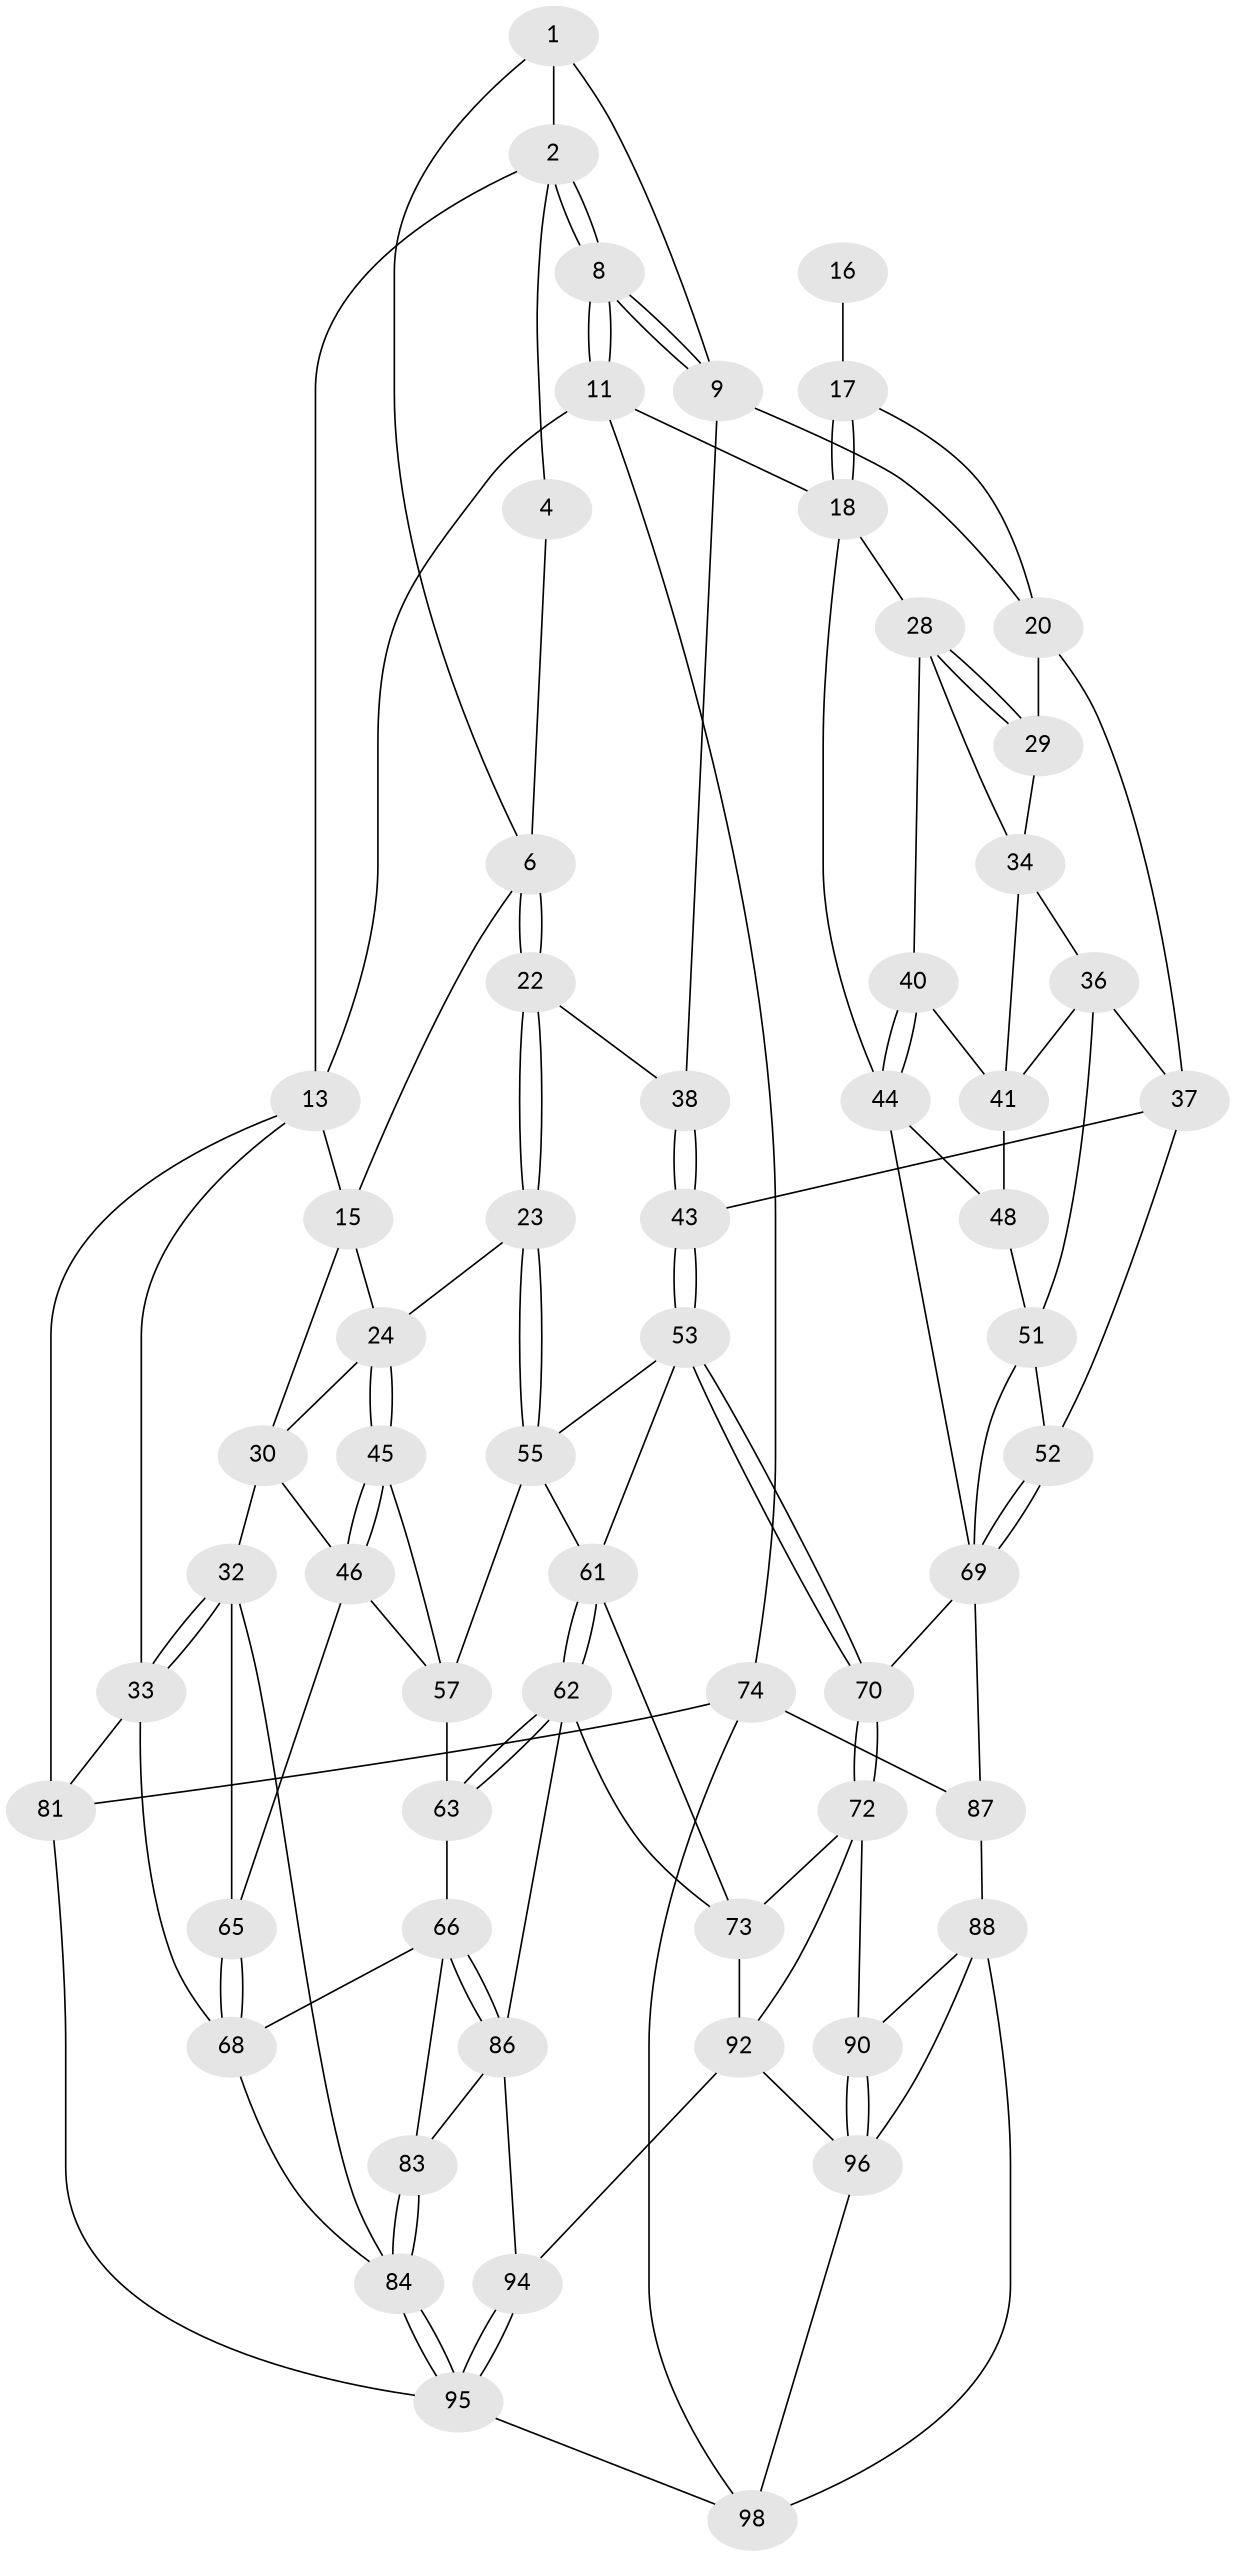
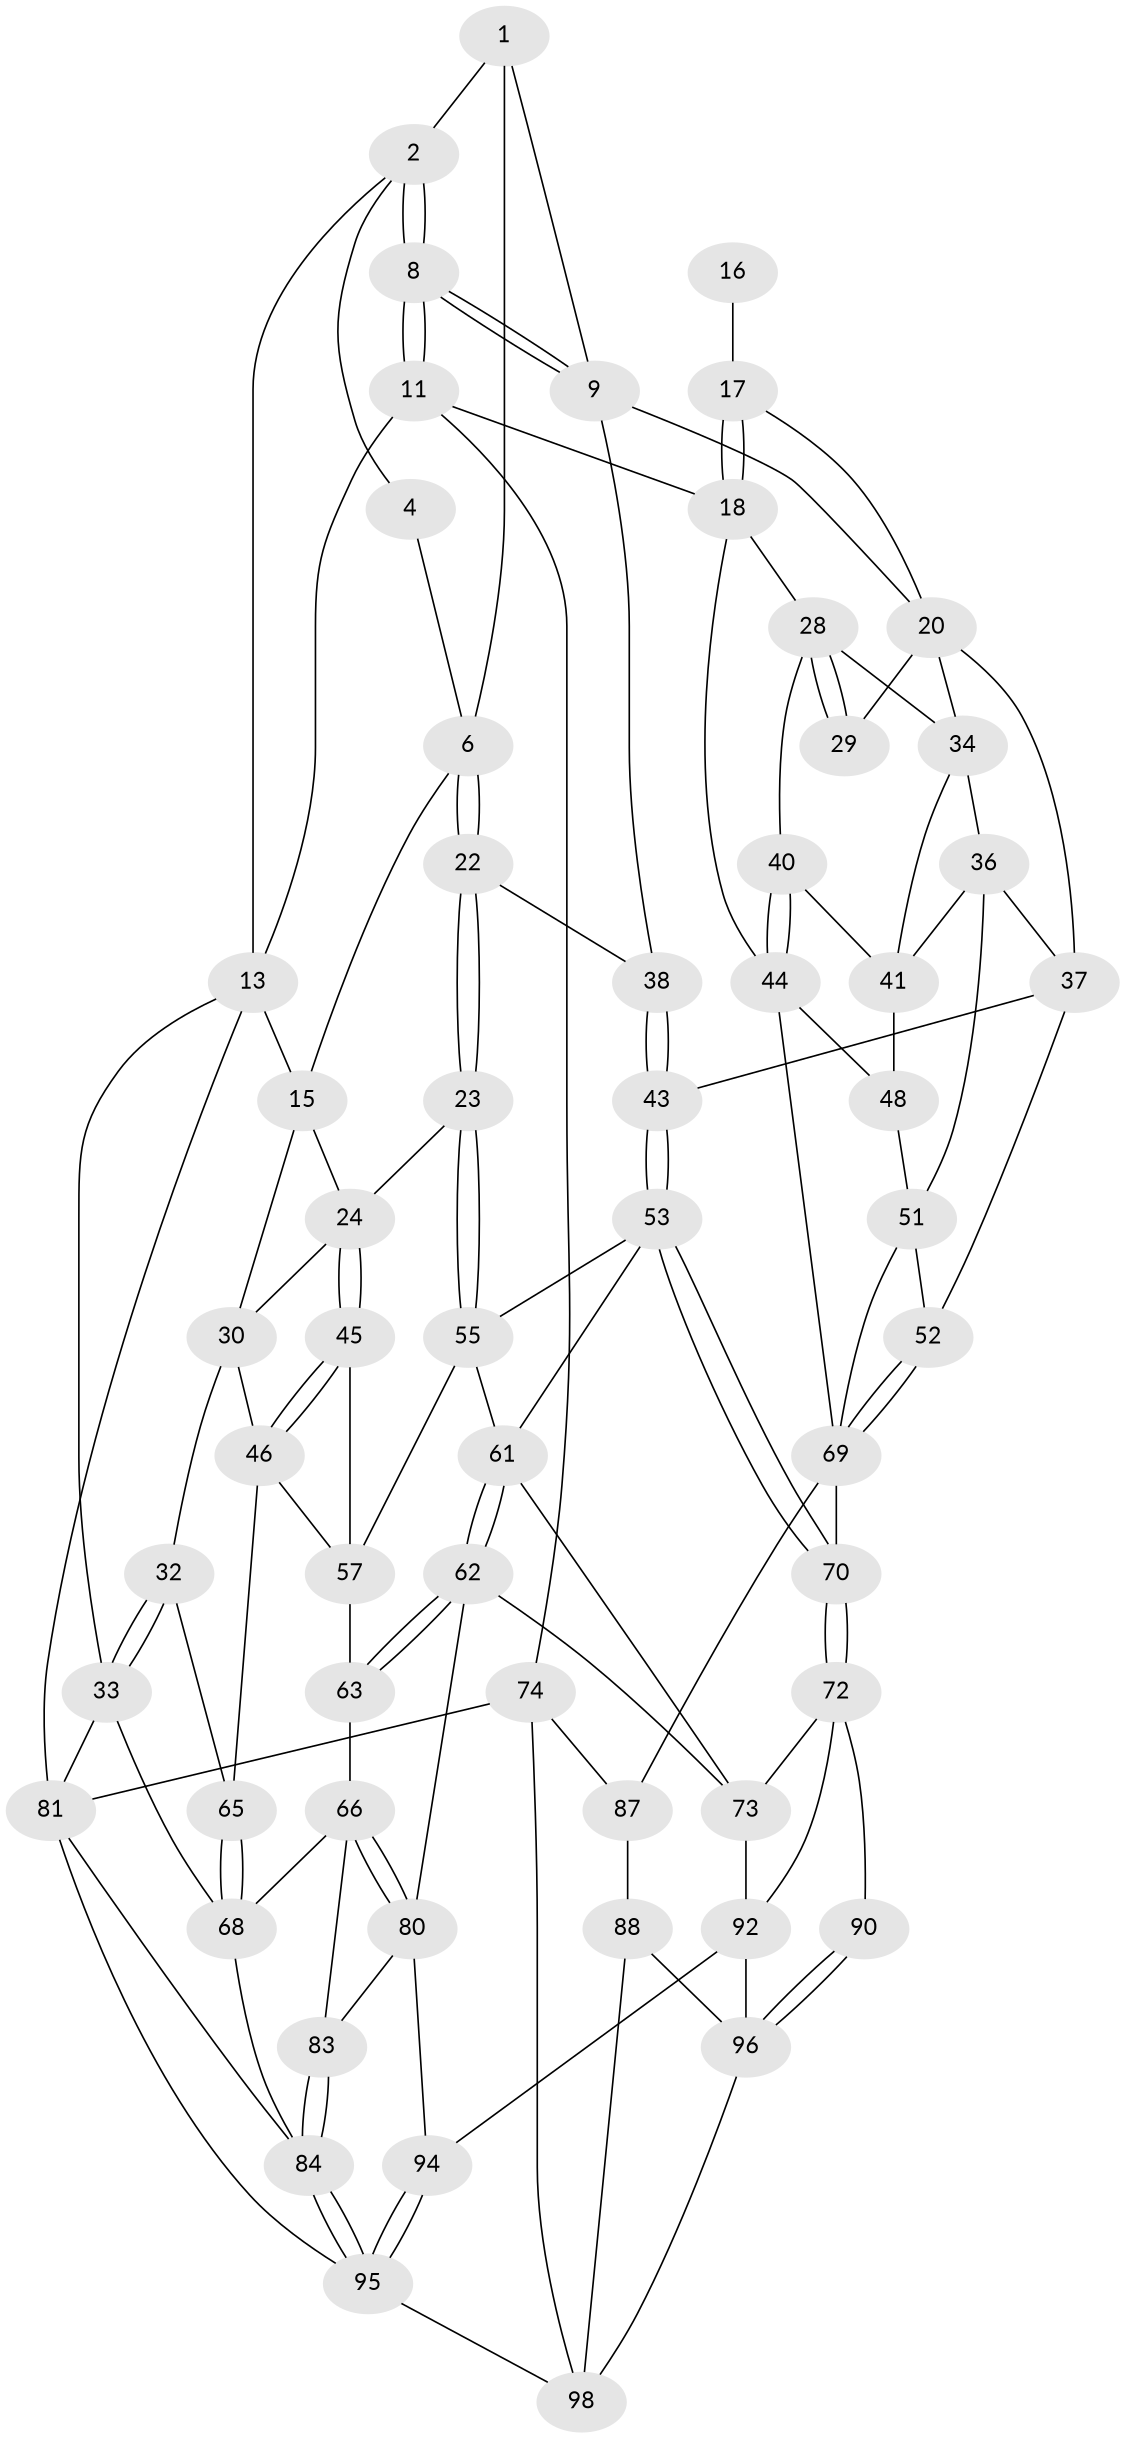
(1029, 805) -> (947, 687)
(299, 1933) -> (176, 1990)
(920, 1988) -> none
(503, 2047) -> (412, 1929)
